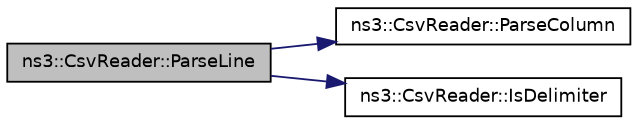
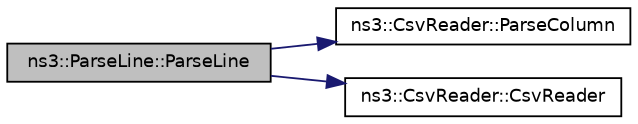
(139, 63) -> (139, 63)
(483, 97) -> (483, 97)
